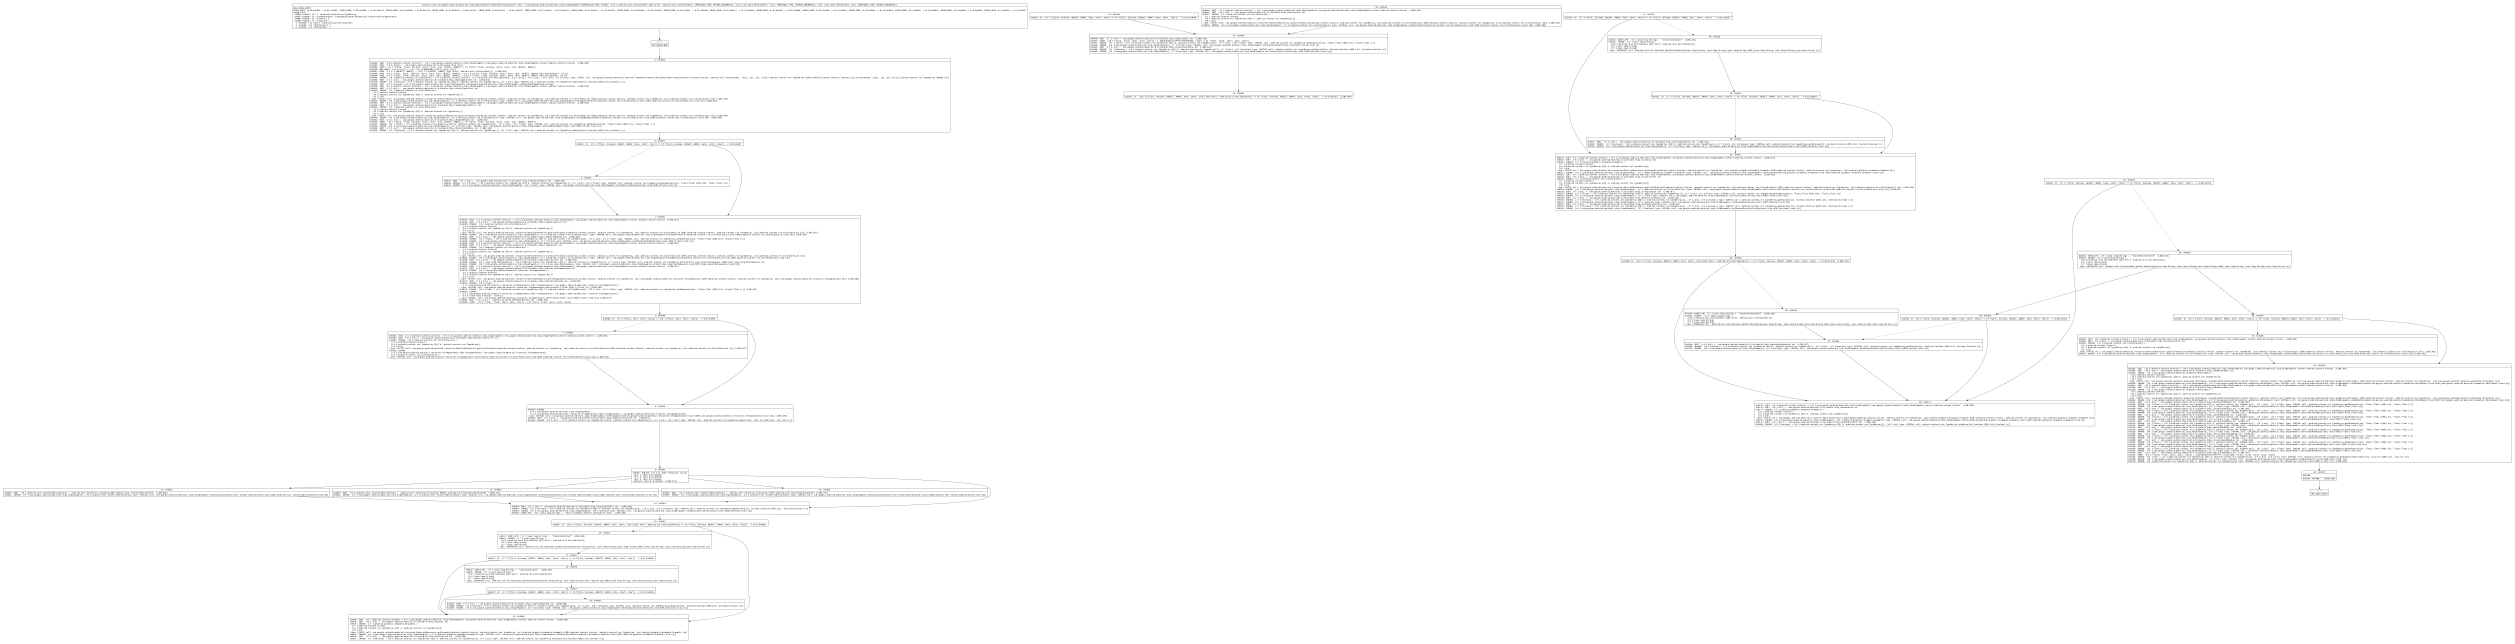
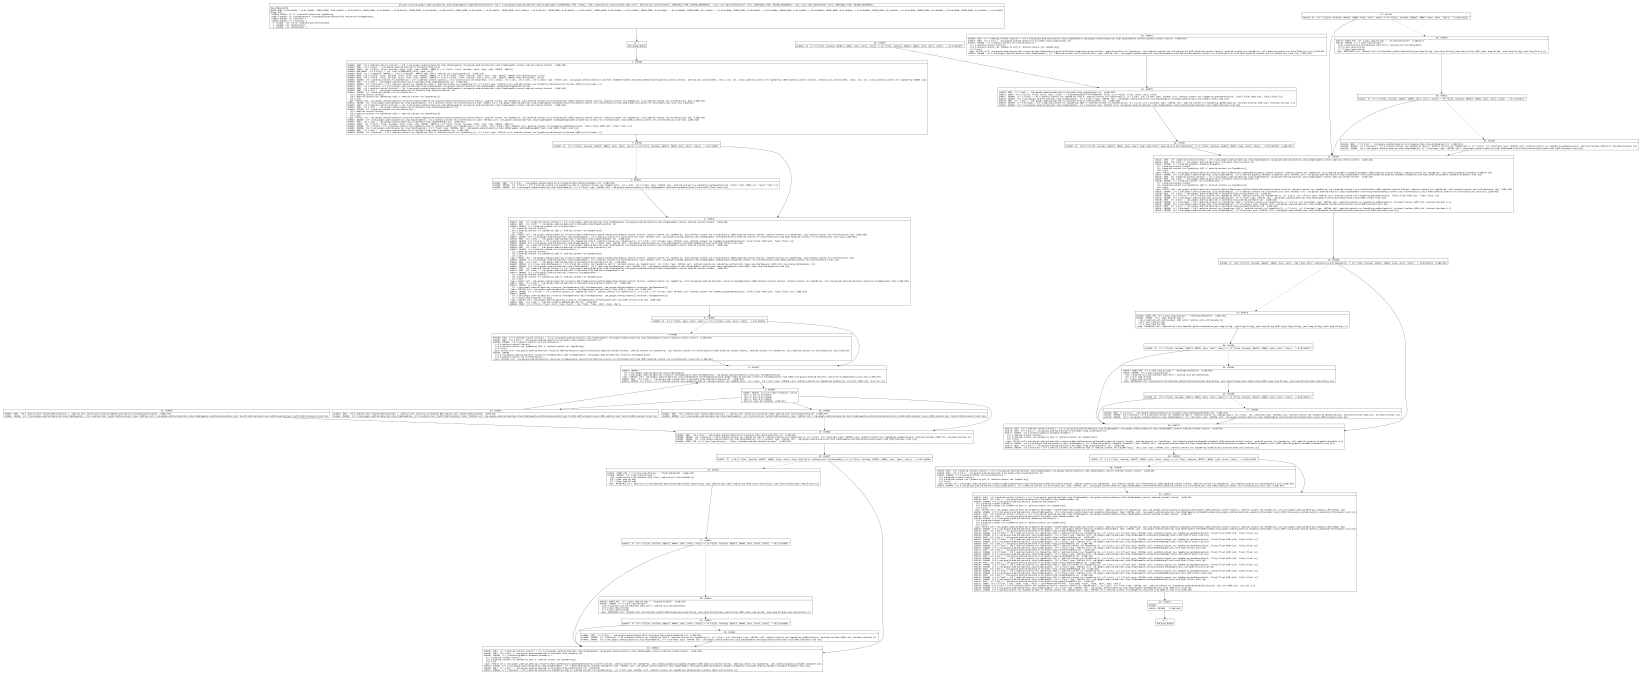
(660, 45) -> (637, 46)
none -> (1206, 151)
(2224, 291) -> (1174, 451)
(1814, 332) -> (1234, 335)
(585, 483) -> none
(403, 500) -> (610, 396)
(571, 562) -> (706, 570)
